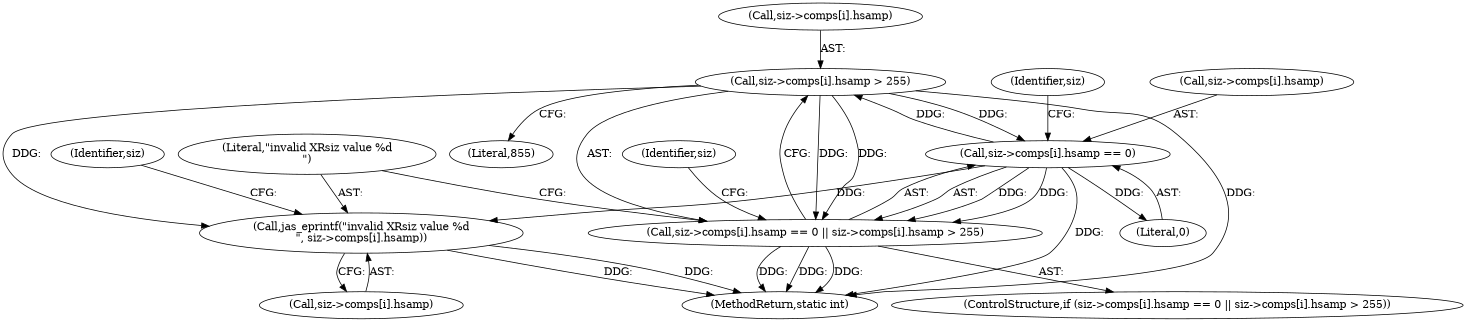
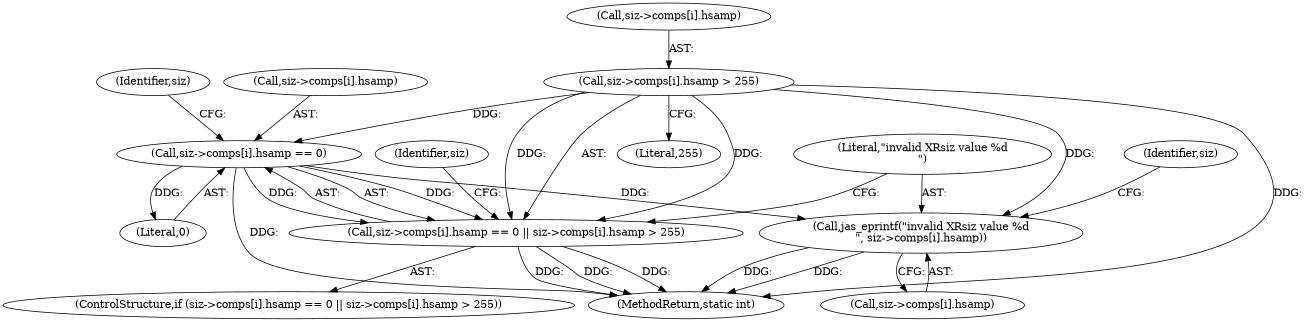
(926, 124) -> none
(501, 154) -> (669, 154)
(781, 160) -> none
